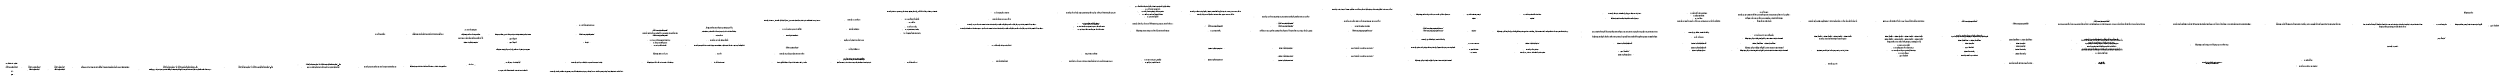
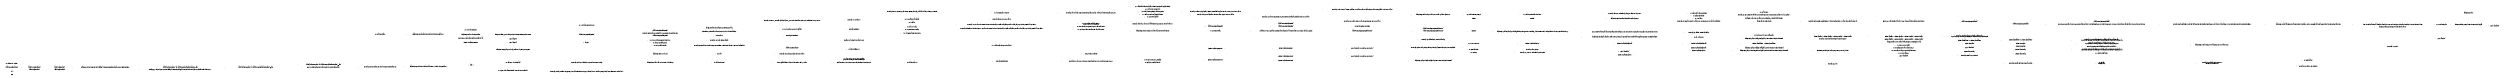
(471, 65) -> (471, 65)
